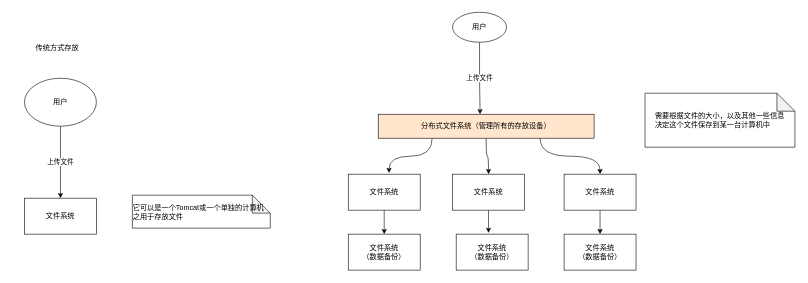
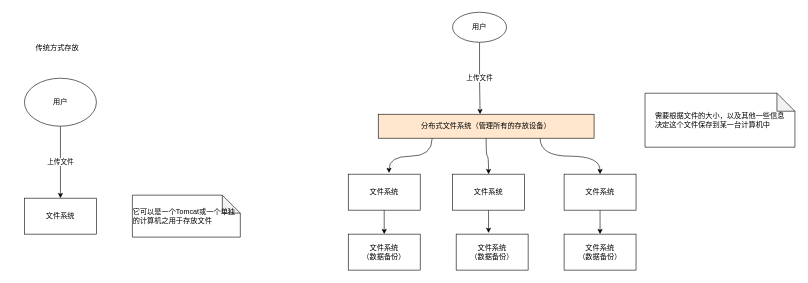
(201, 212) -> (186, 216)
